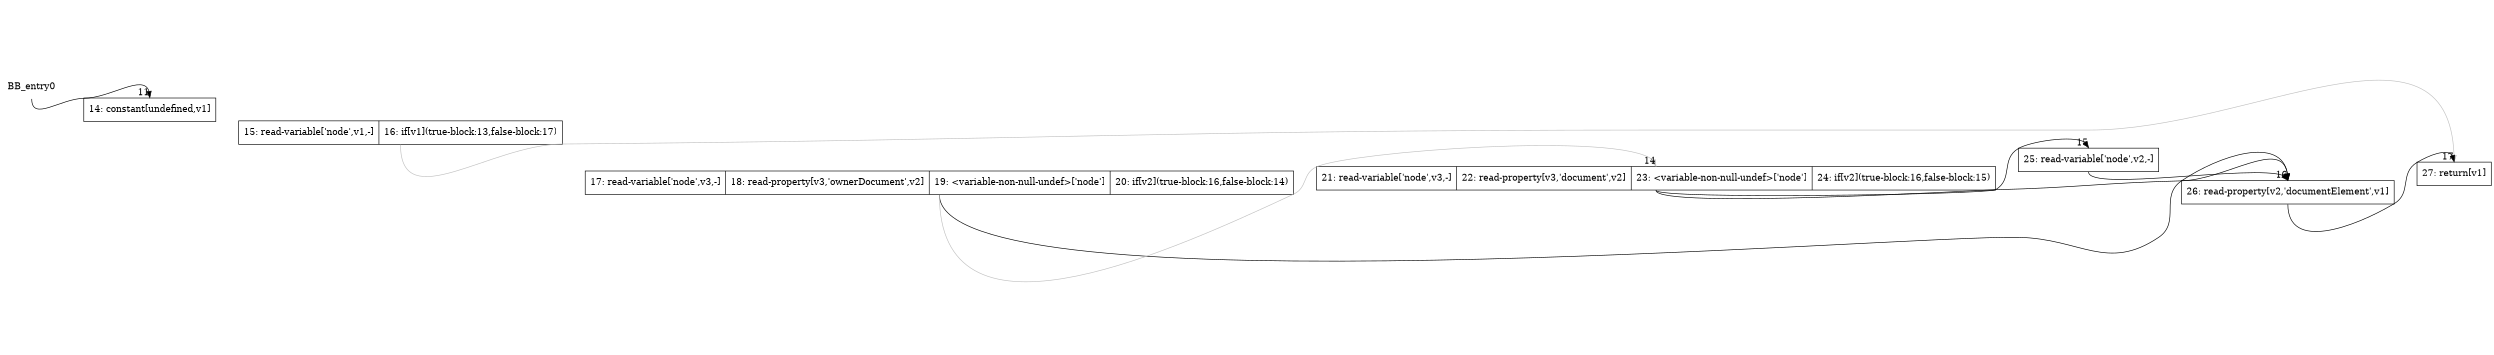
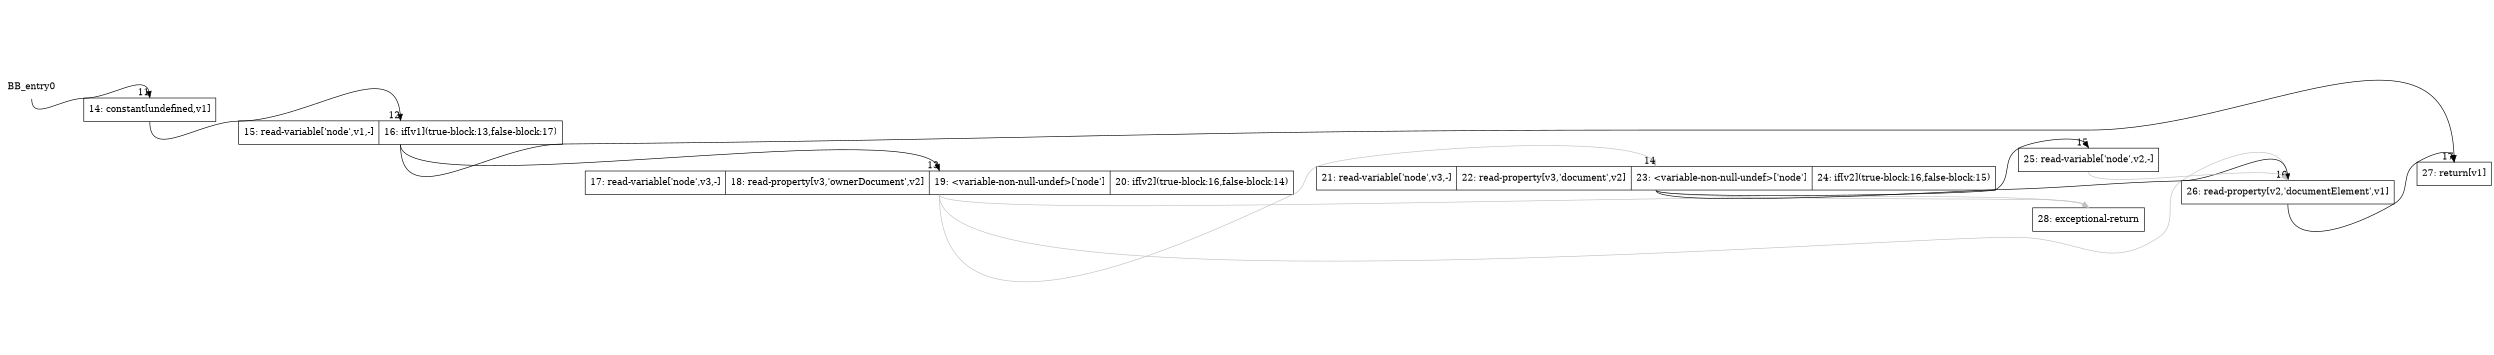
none -> (277, 115)
(1440, 131) -> (1440, 131)
none -> (667, 158)
(2180, 177) -> (2180, 177)
none -> (2089, 220)
(1637, 254) -> (1637, 254)
